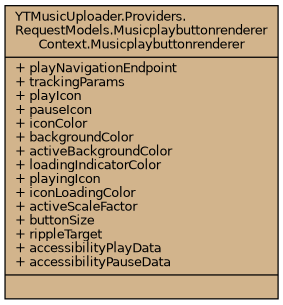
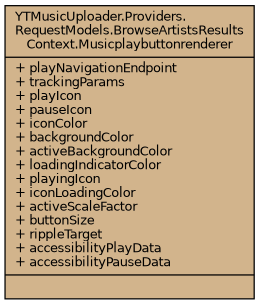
(142, 31) -> (130, 31)
